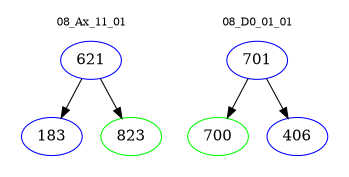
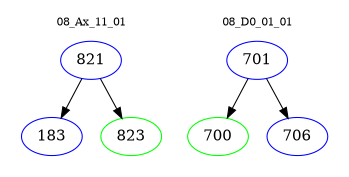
(91, 60) -> (91, 60)
(297, 137) -> (297, 137)
